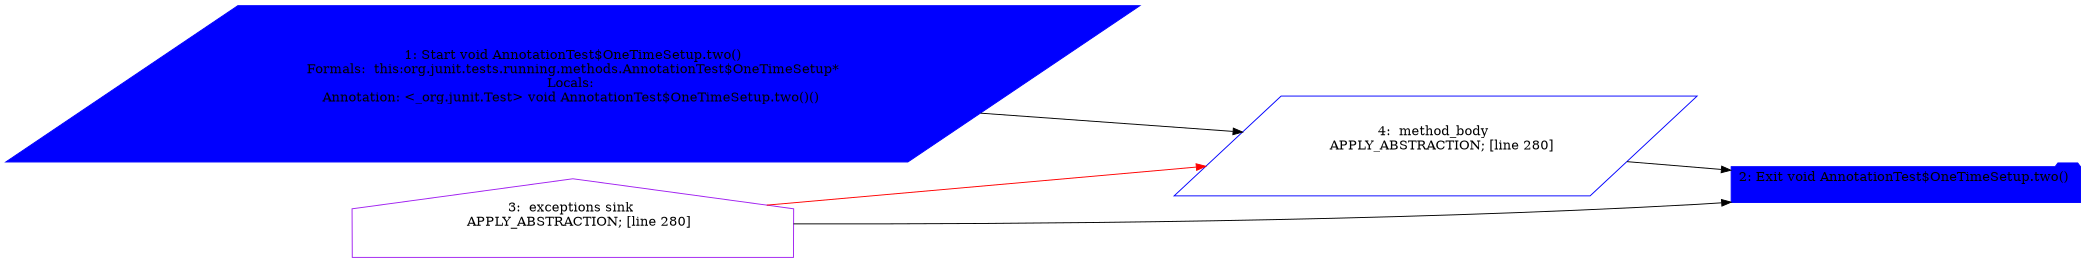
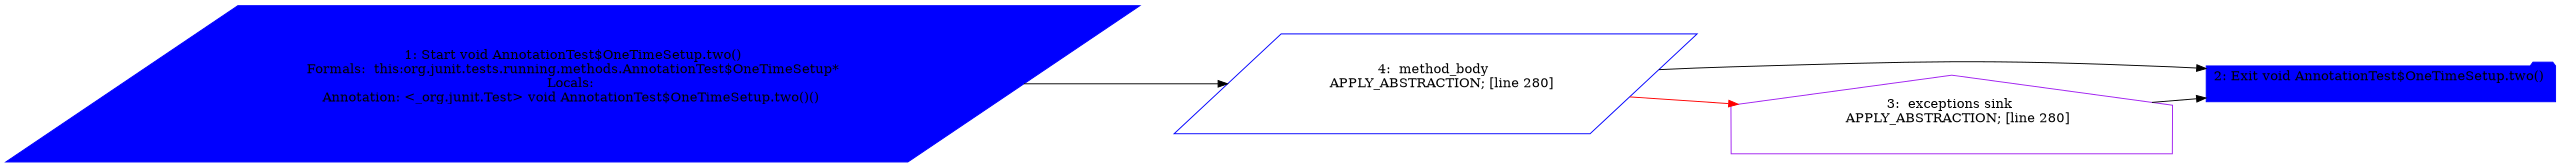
(981, 186) -> (1679, 100)
